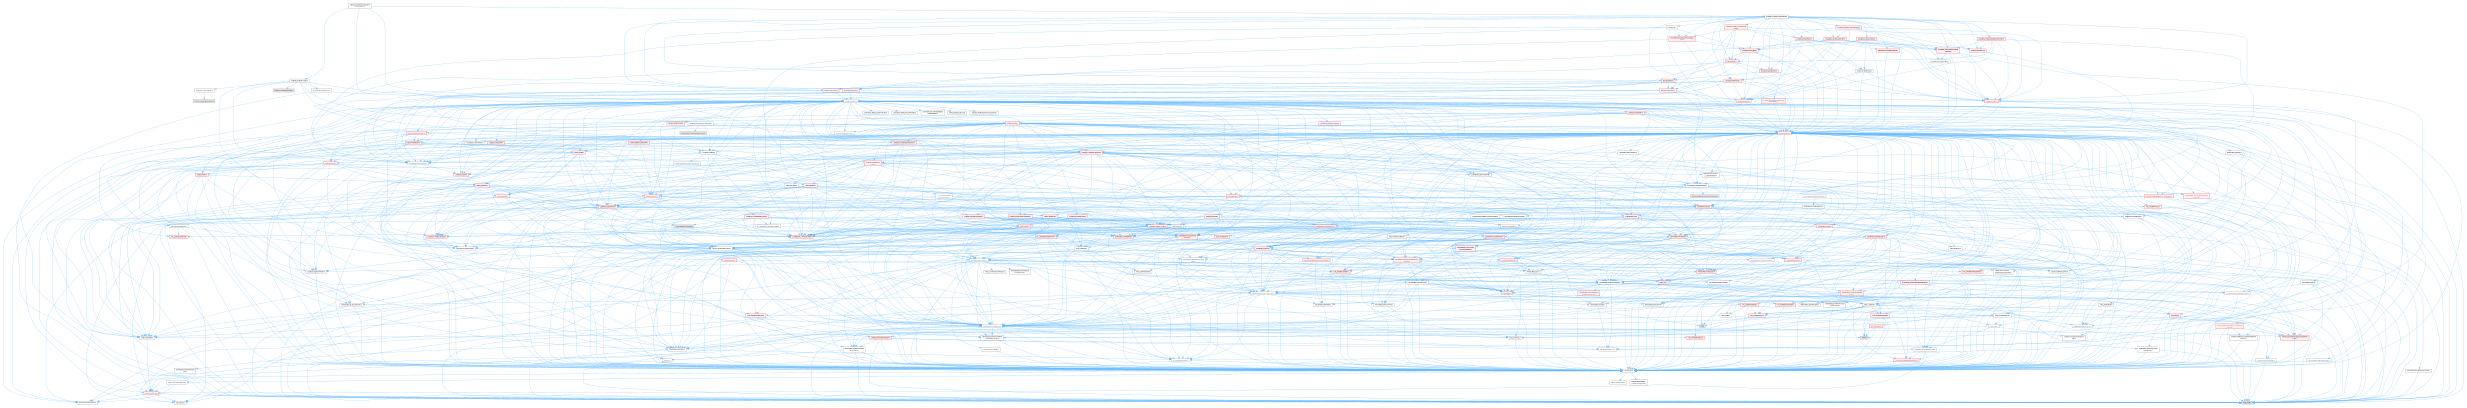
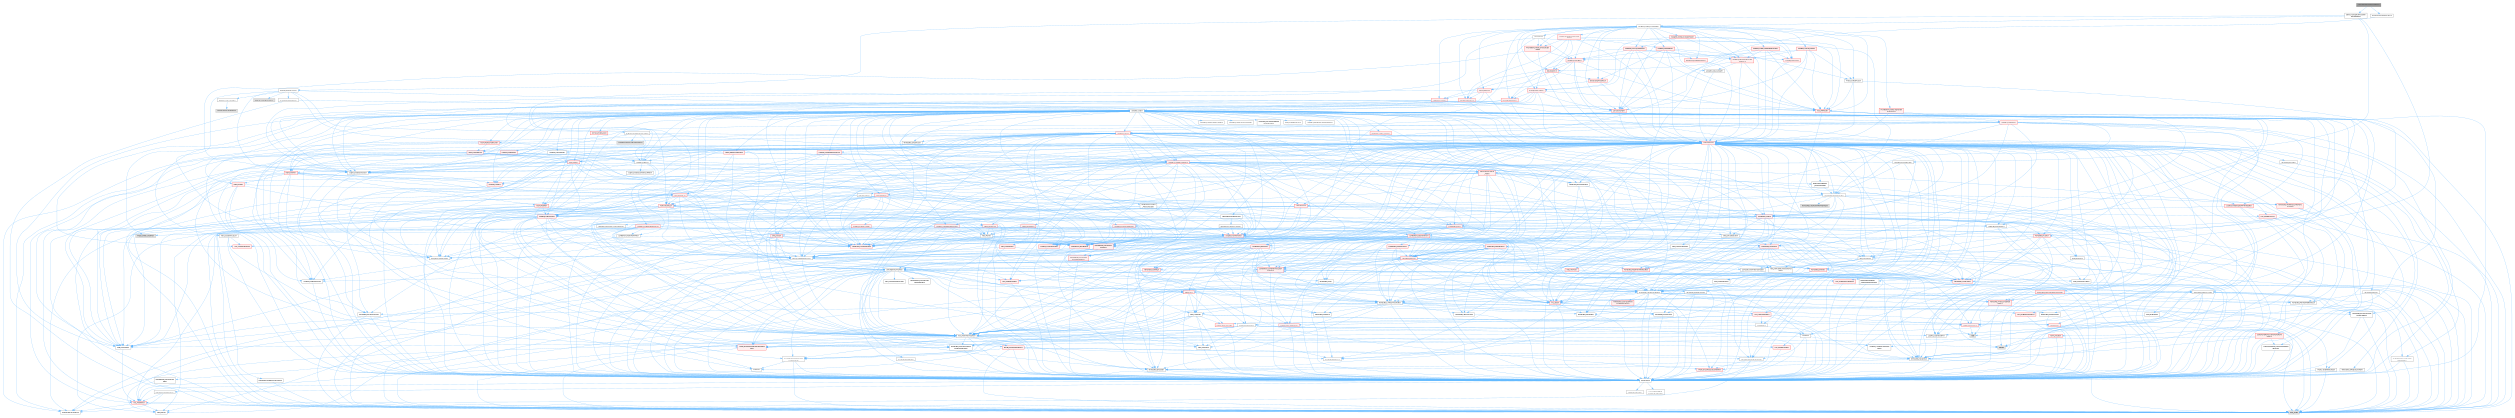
none -> (2369, 5)
